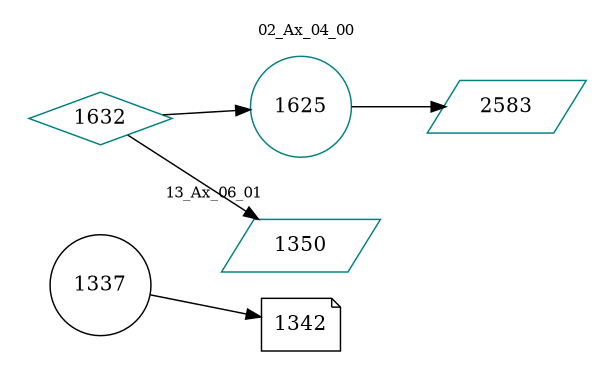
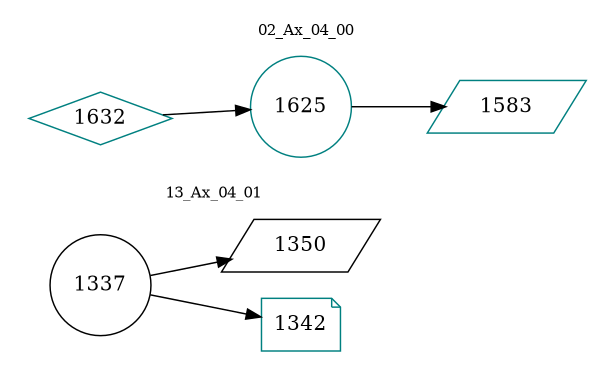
(507, 107) -> (507, 107)
(163, 158) -> (184, 269)
(214, 194) -> (214, 194)
(301, 246) -> (301, 246)
(301, 325) -> (301, 325)
